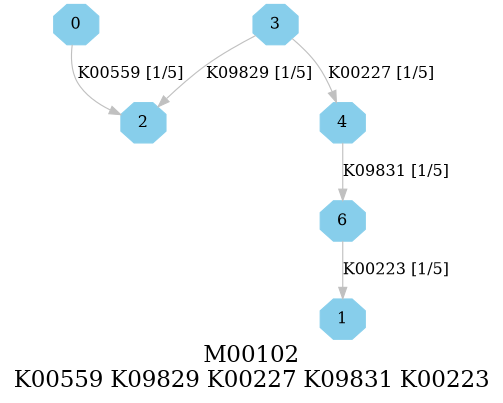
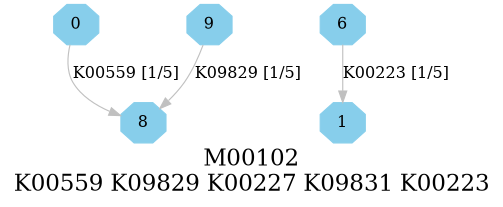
(276, 25) -> (209, 25)
(143, 123) -> (143, 123)
(343, 123) -> none
